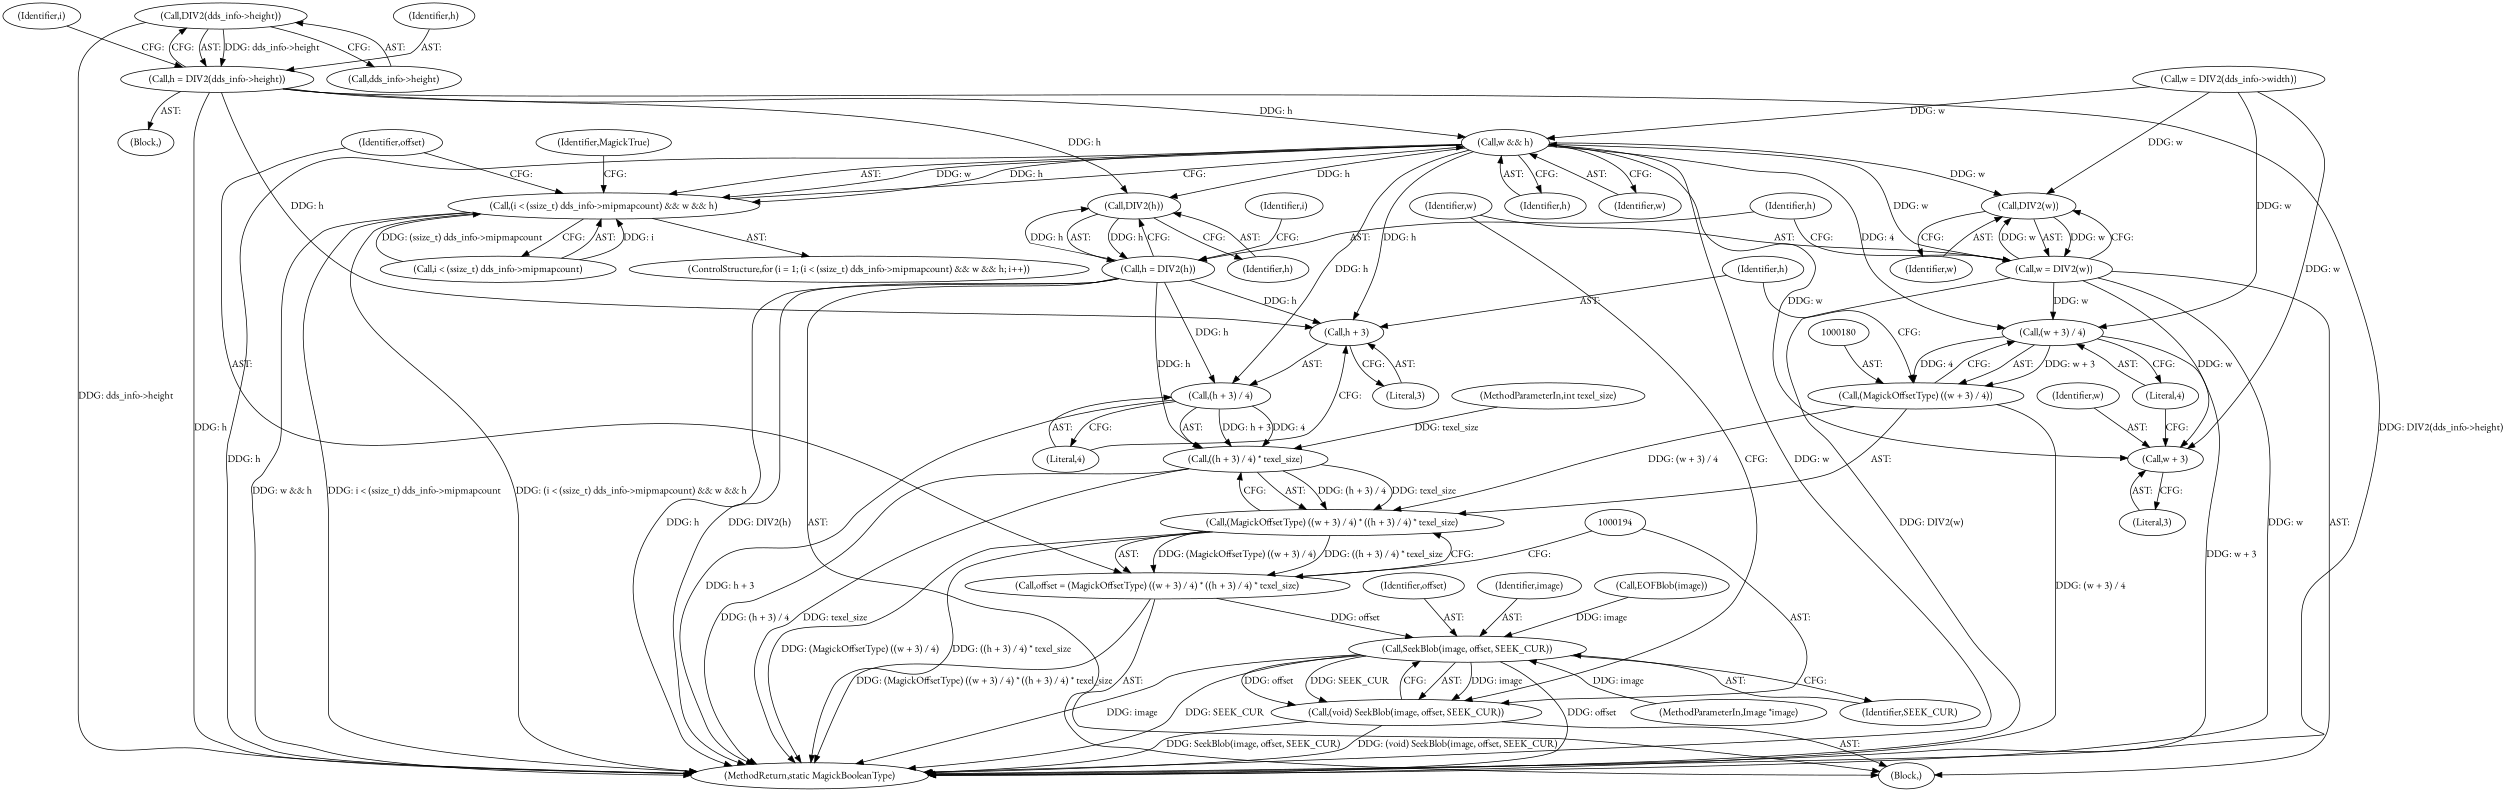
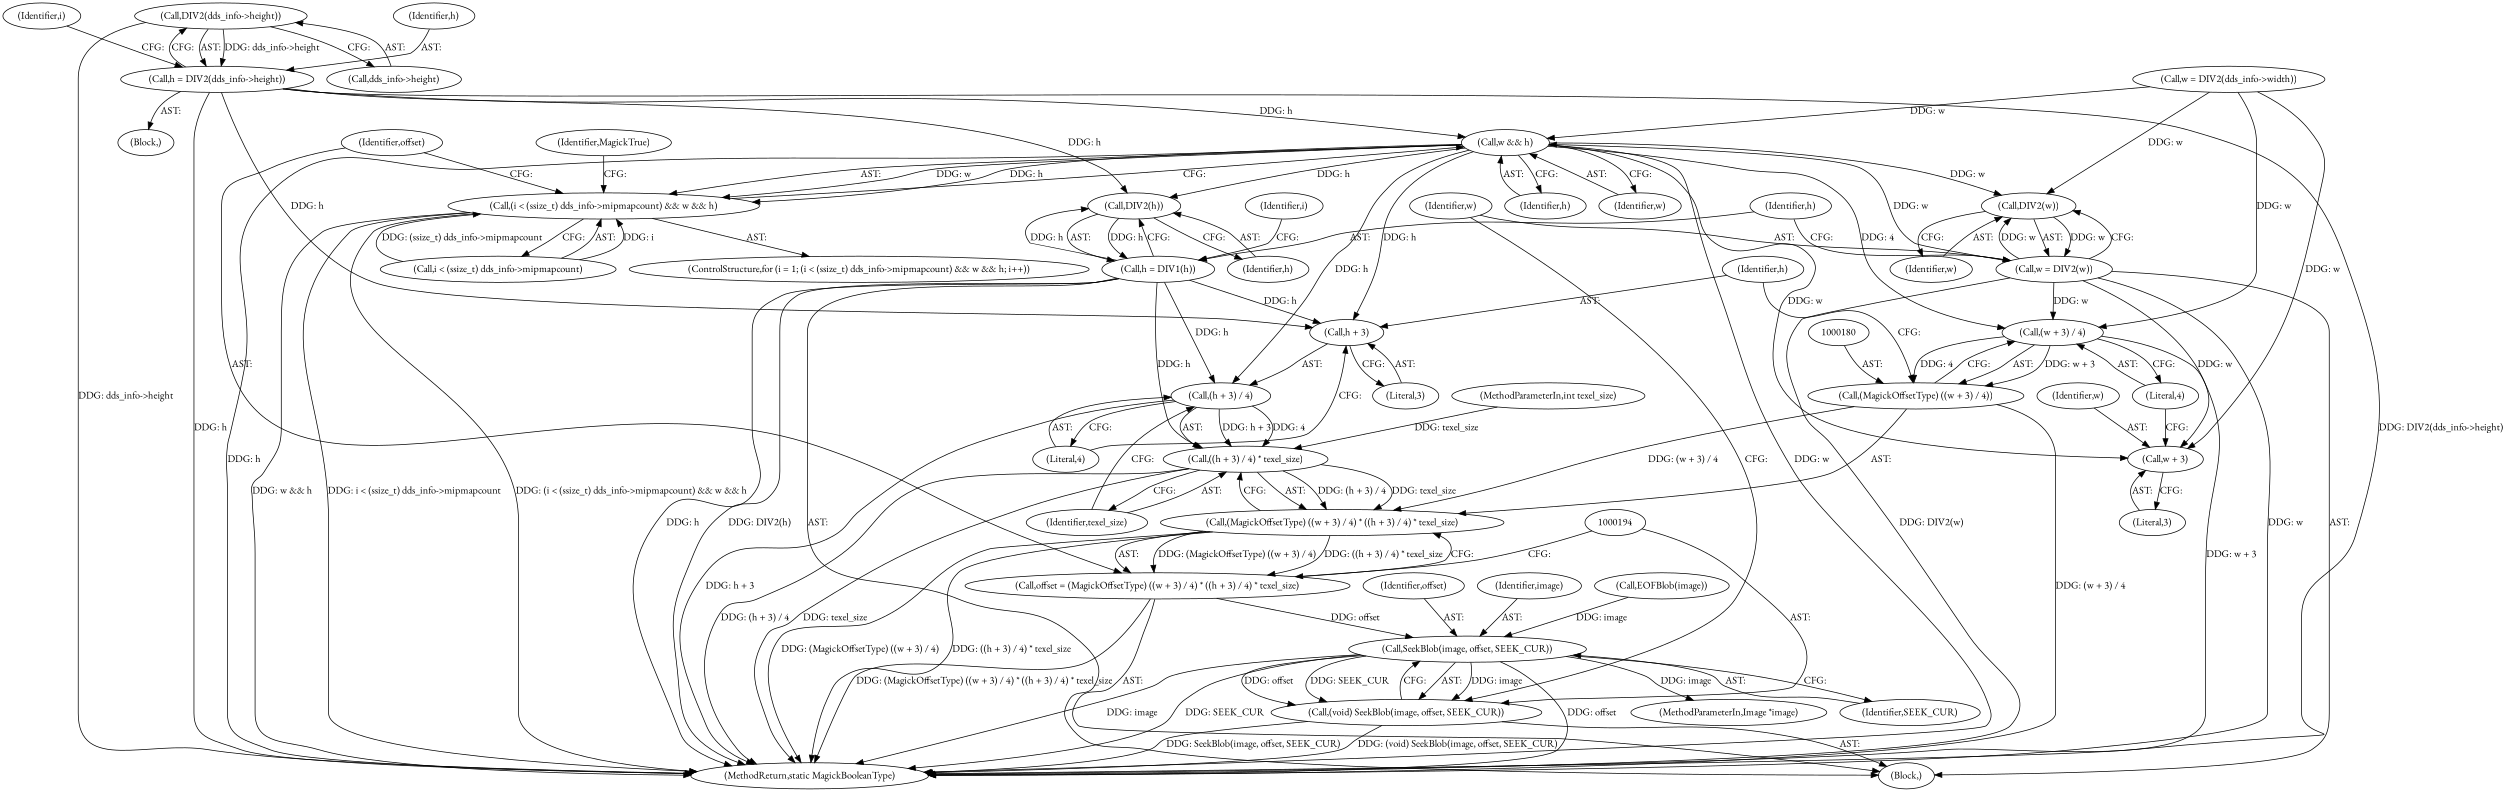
(1158, 269) -> (1158, 269)
none -> (1087, 523)
(1595, 687) -> (1629, 670)
